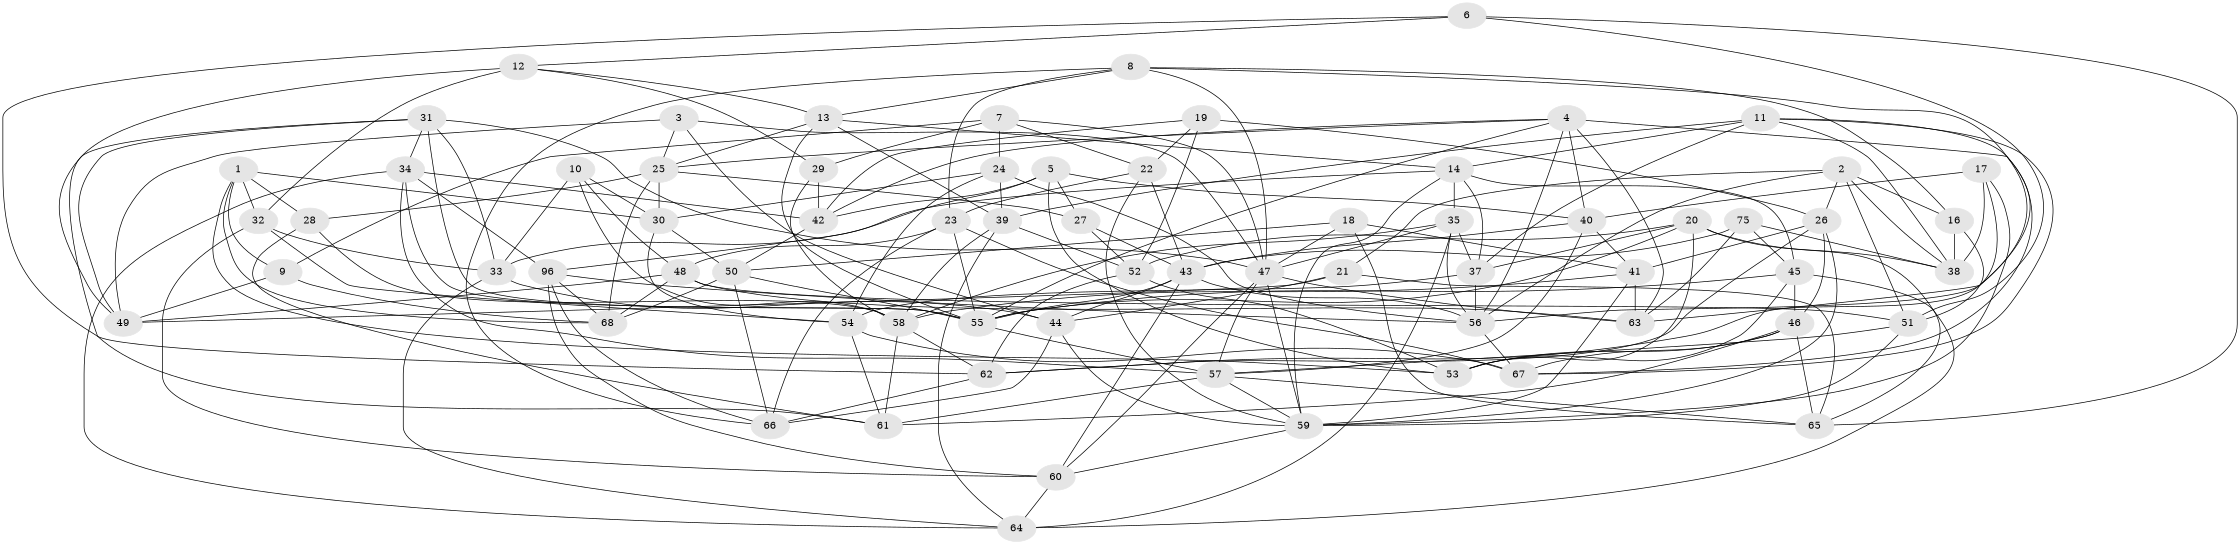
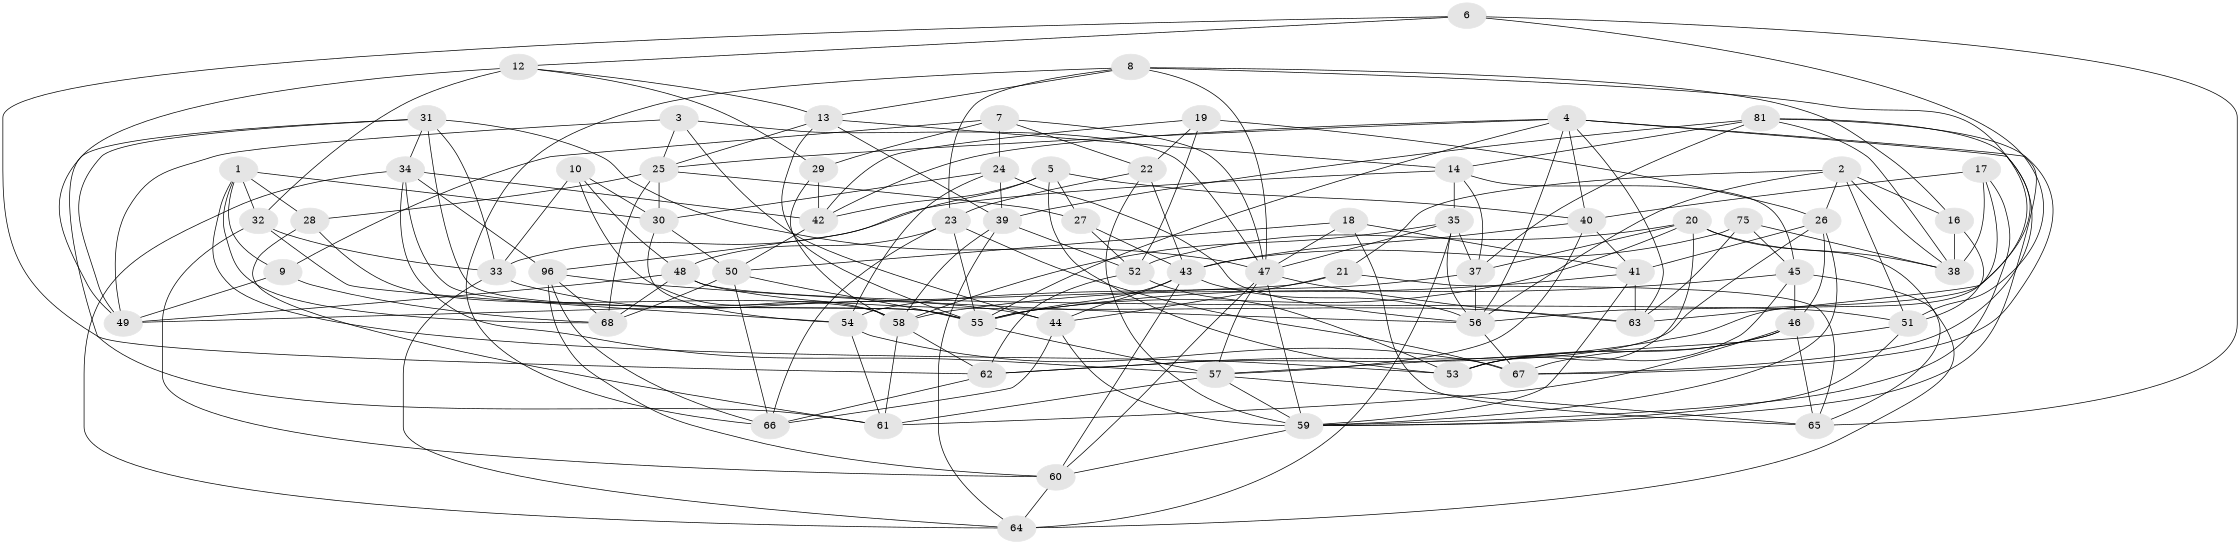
(1761, 118) -> (1761, 118)
(1315, 263) -> (1971, 355)
